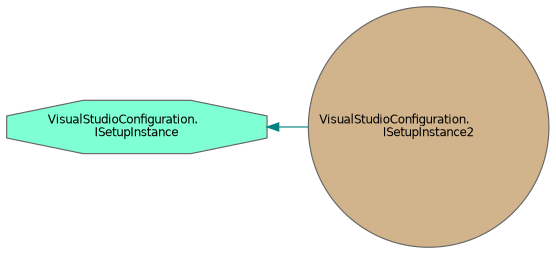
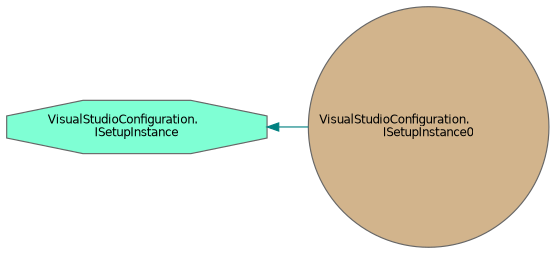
(429, 127) -> (429, 127)
